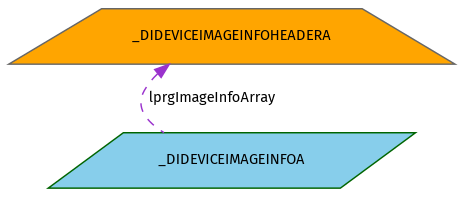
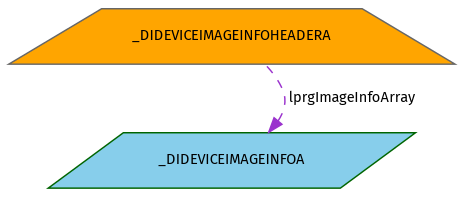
(141, 105) -> (283, 91)
